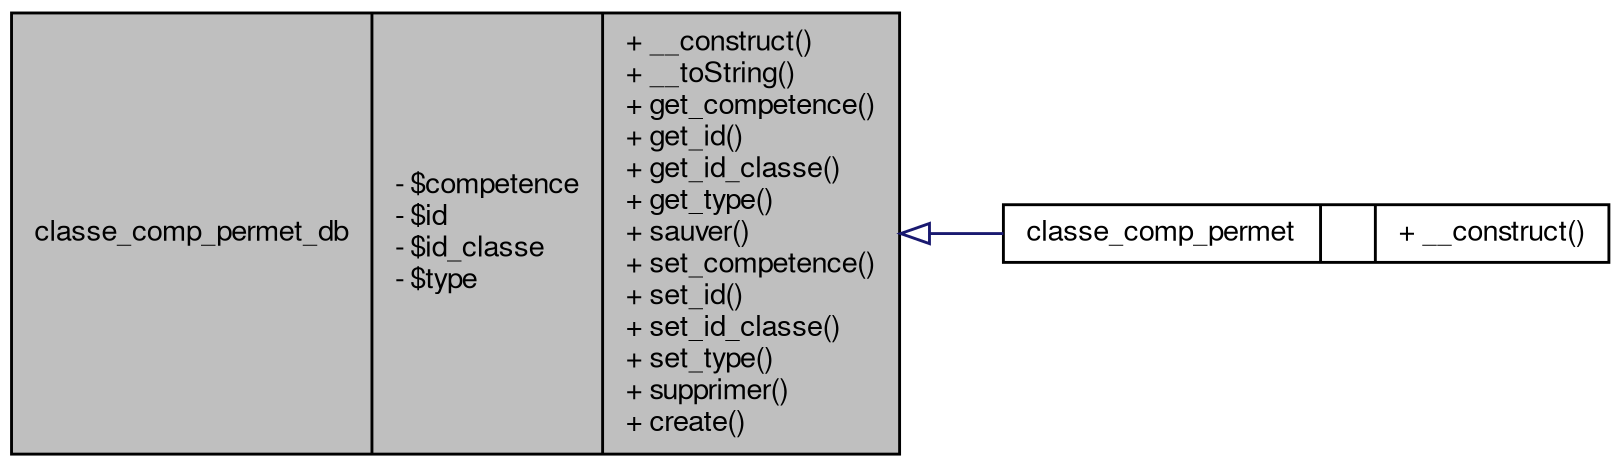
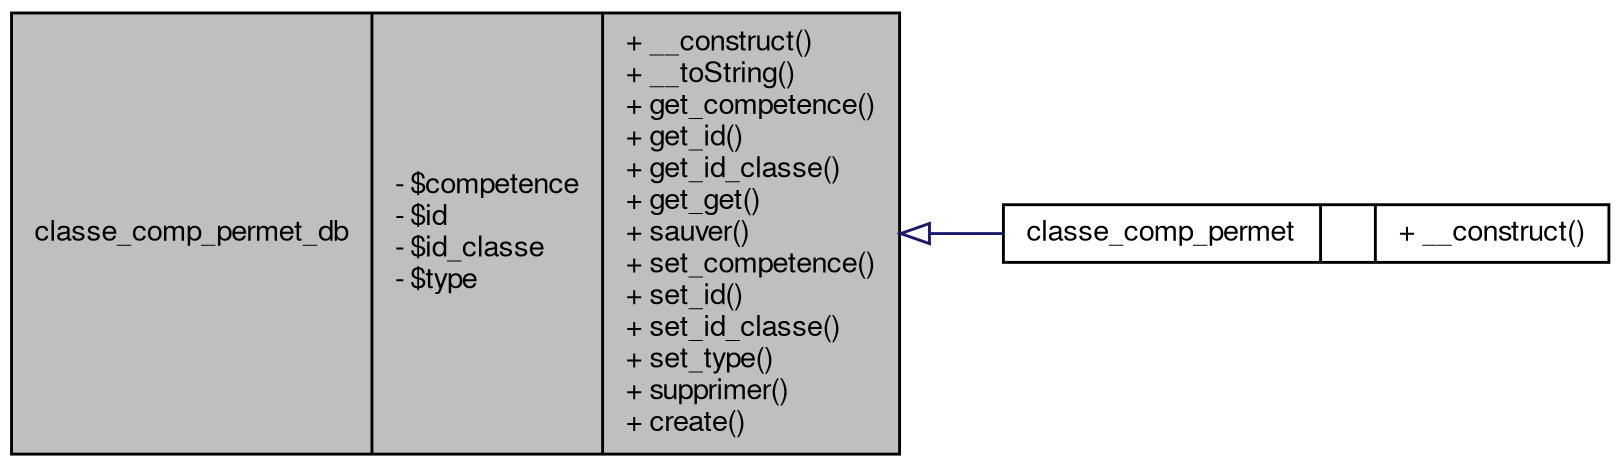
(701, 200) -> (693, 200)
